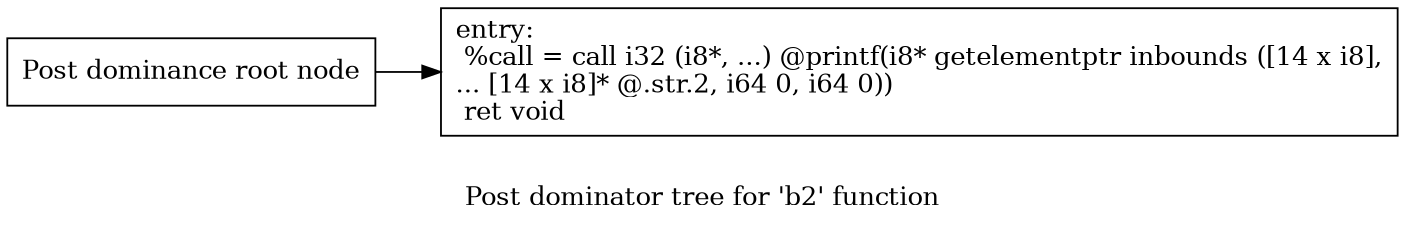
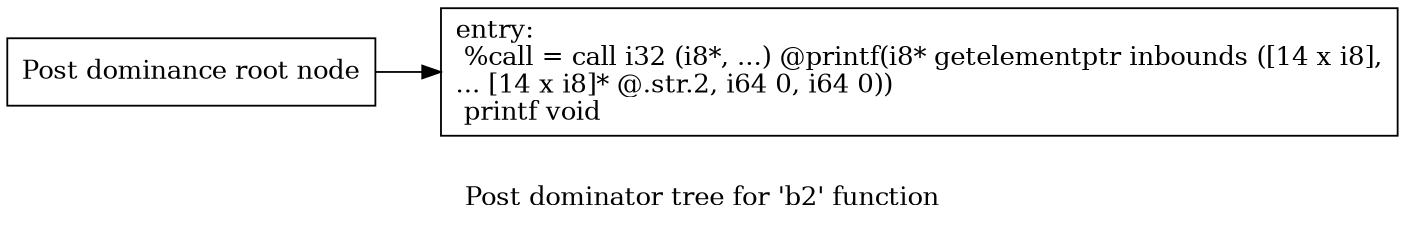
(511, 112) -> (528, 112)
